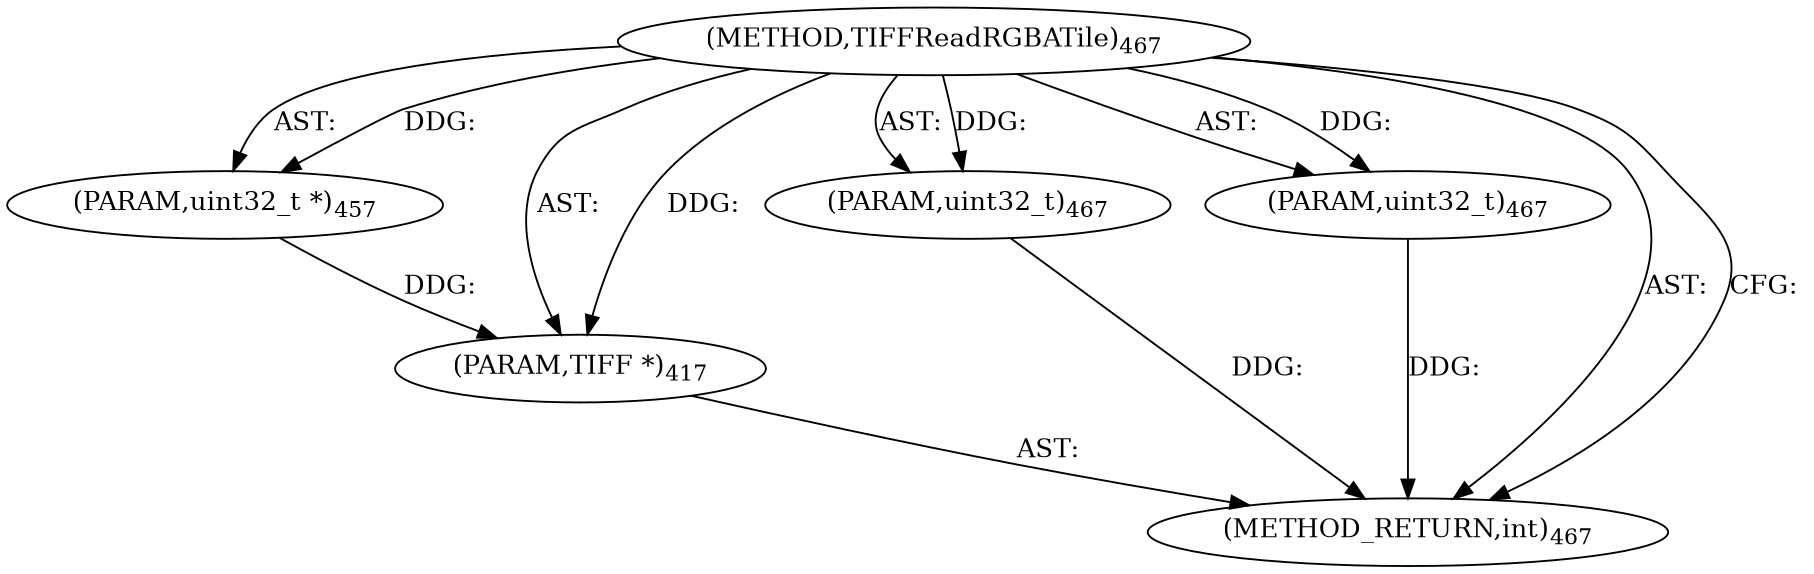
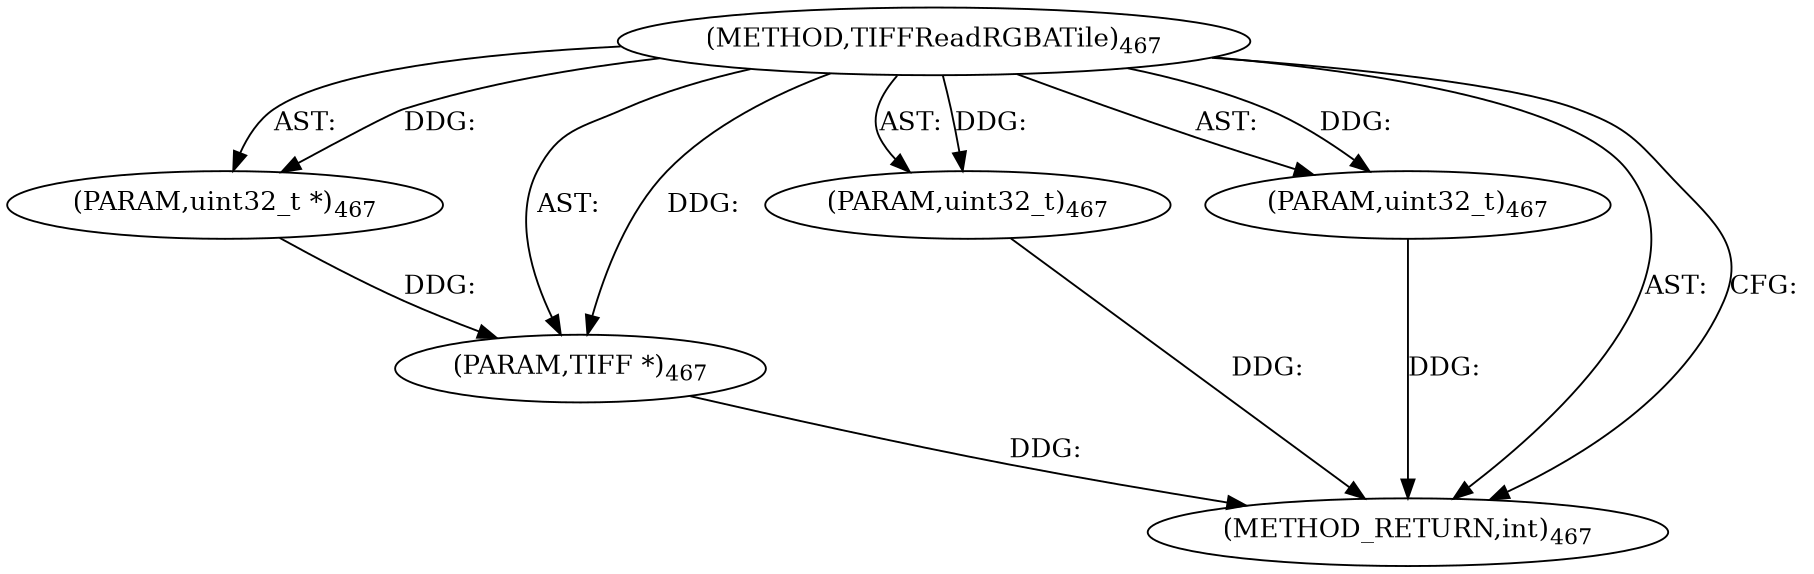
(356, 202) -> (356, 202)
(687, 366) -> (687, 366)
(1053, 450) -> (1050, 450)
